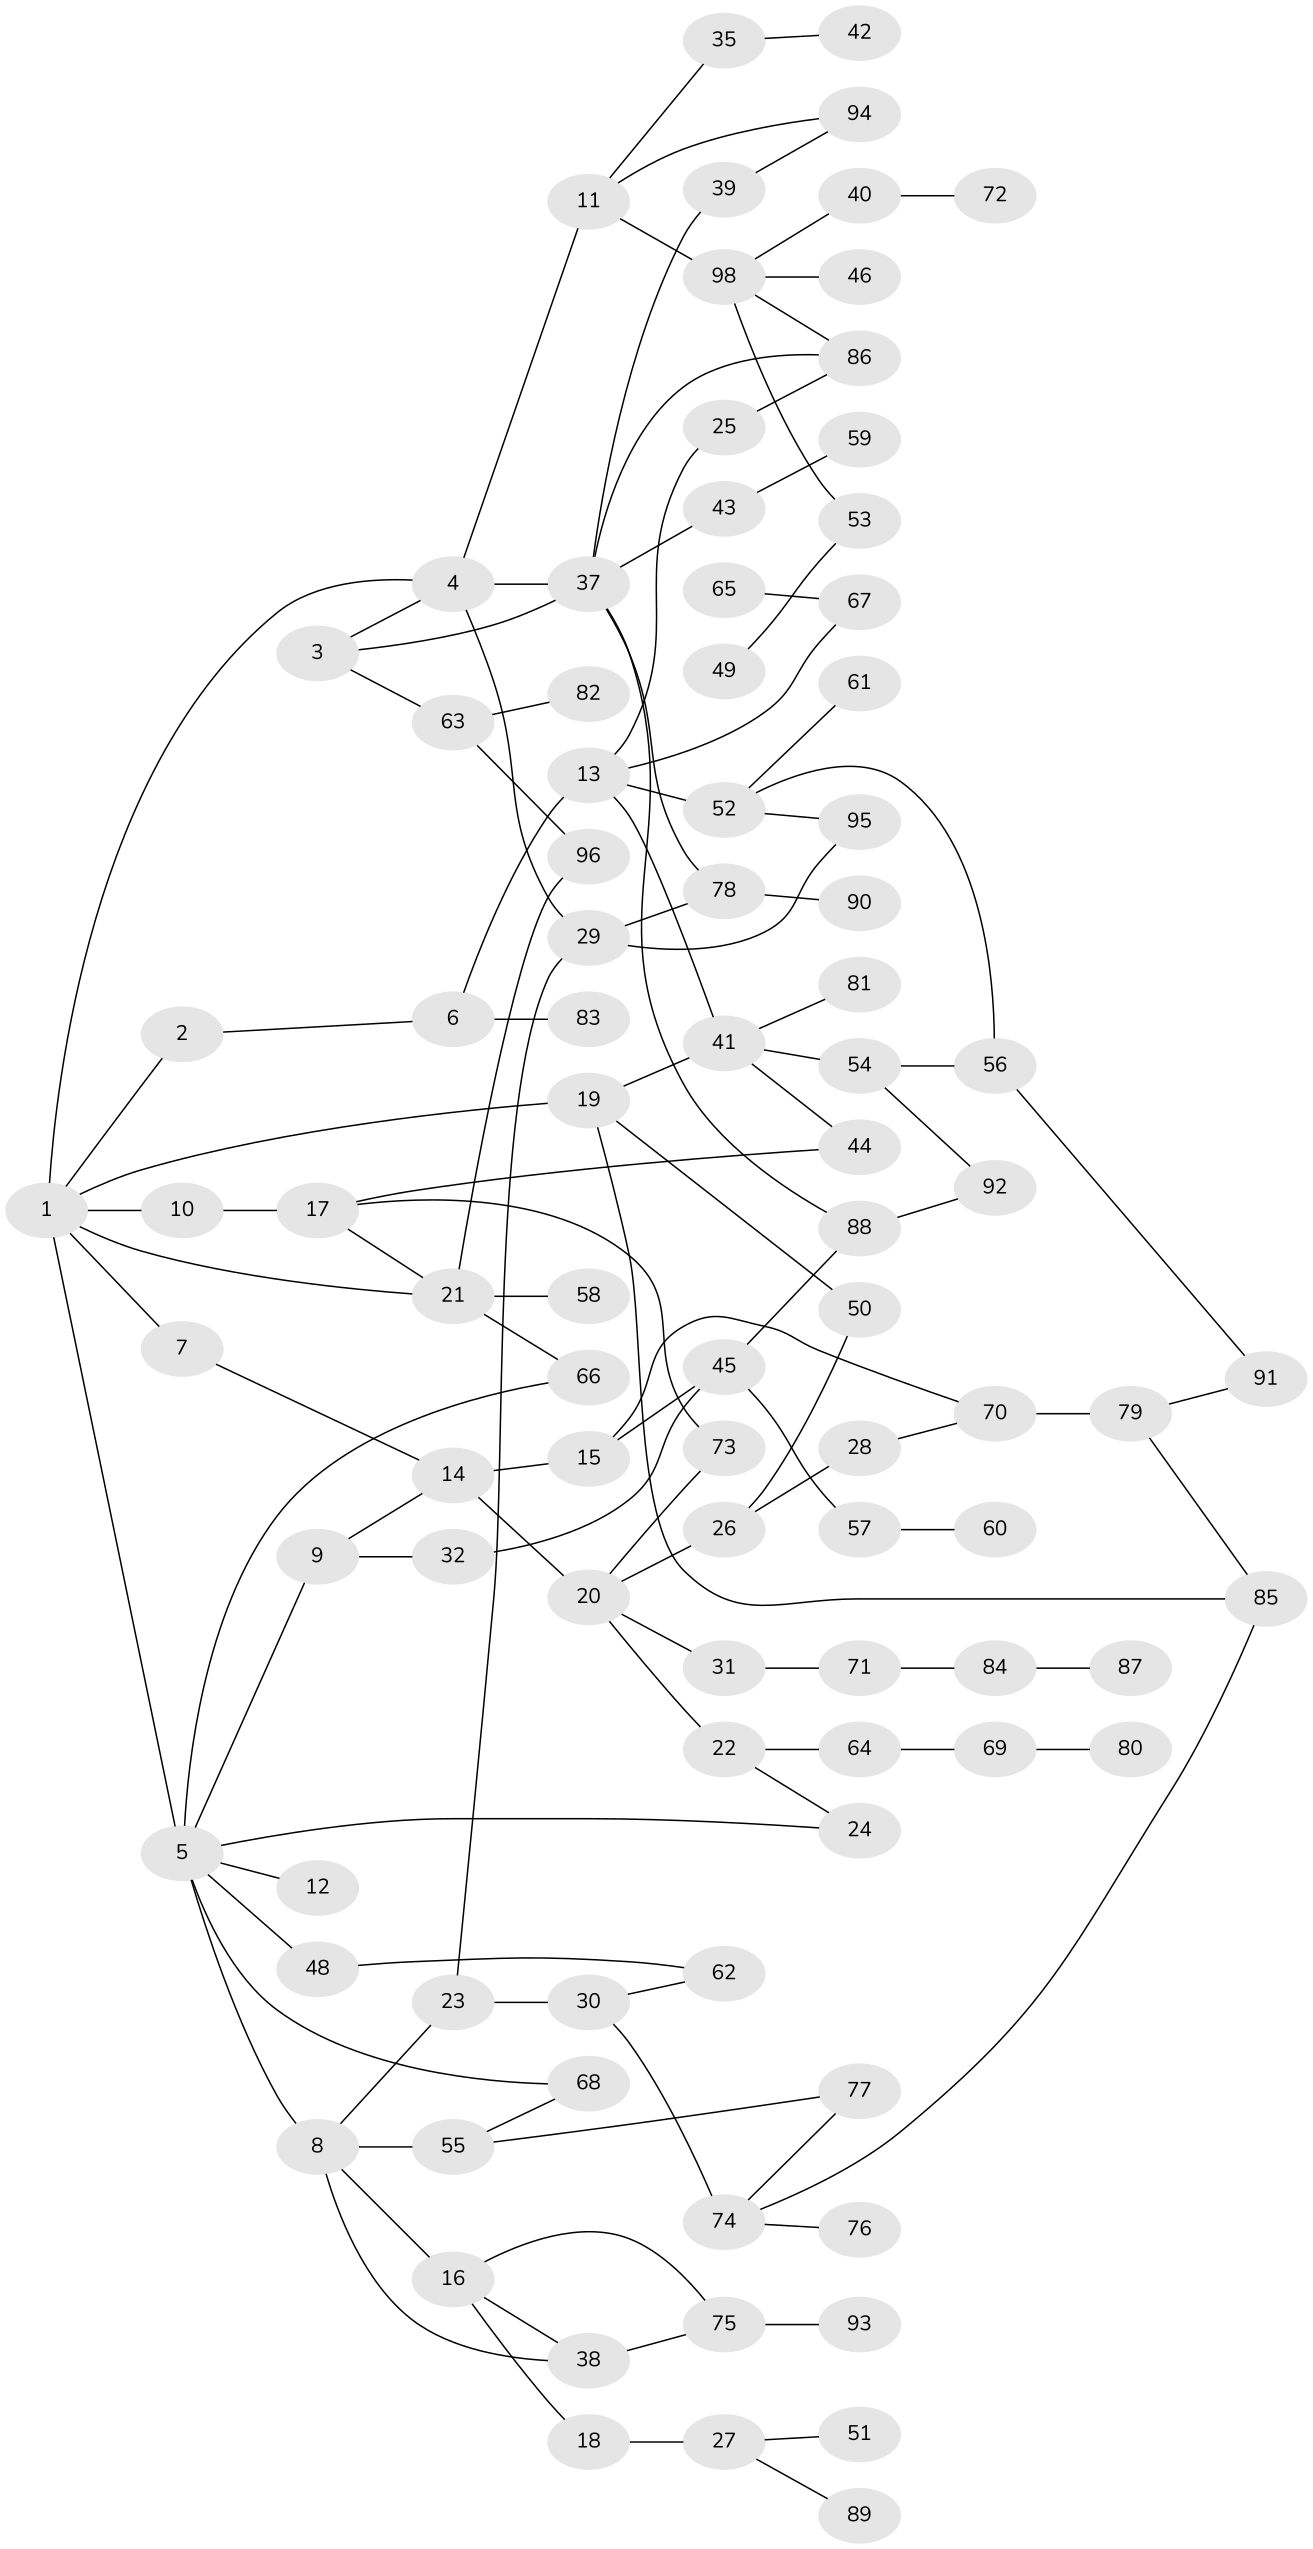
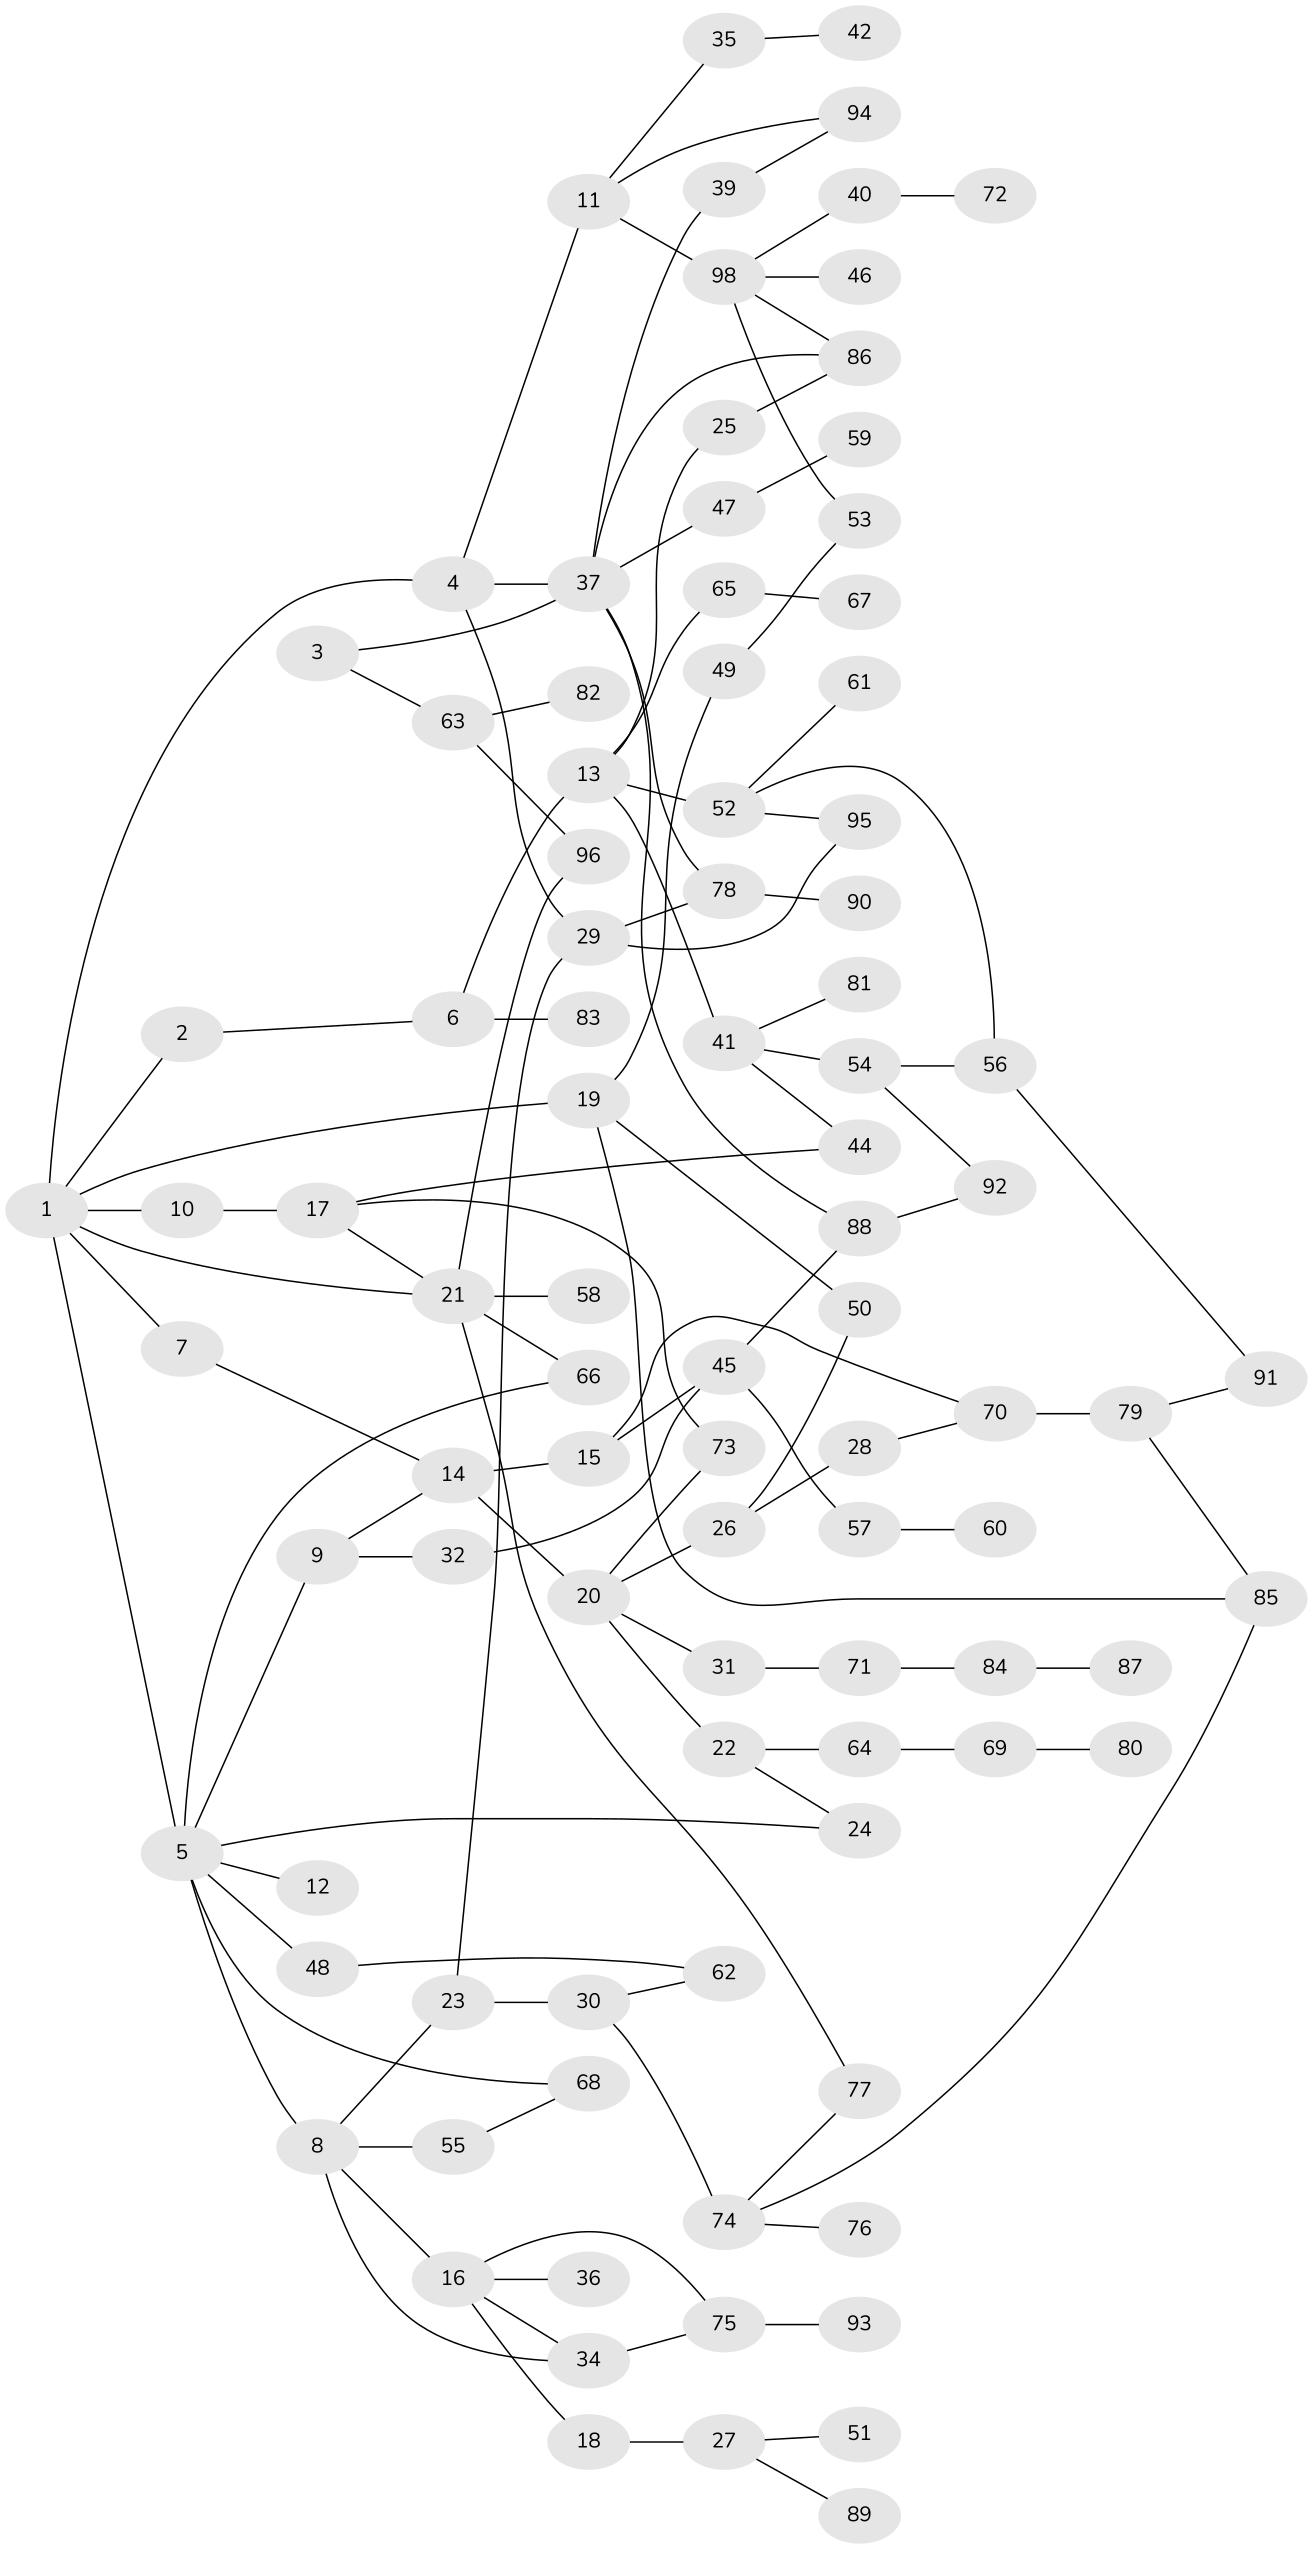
(724, 509) -> (724, 509)
(386, 619) -> none
(750, 722) -> (661, 671)
(656, 1072) -> (667, 871)
(657, 2121) -> (596, 1723)
none -> (589, 2279)
(589, 2361) -> (589, 2361)
